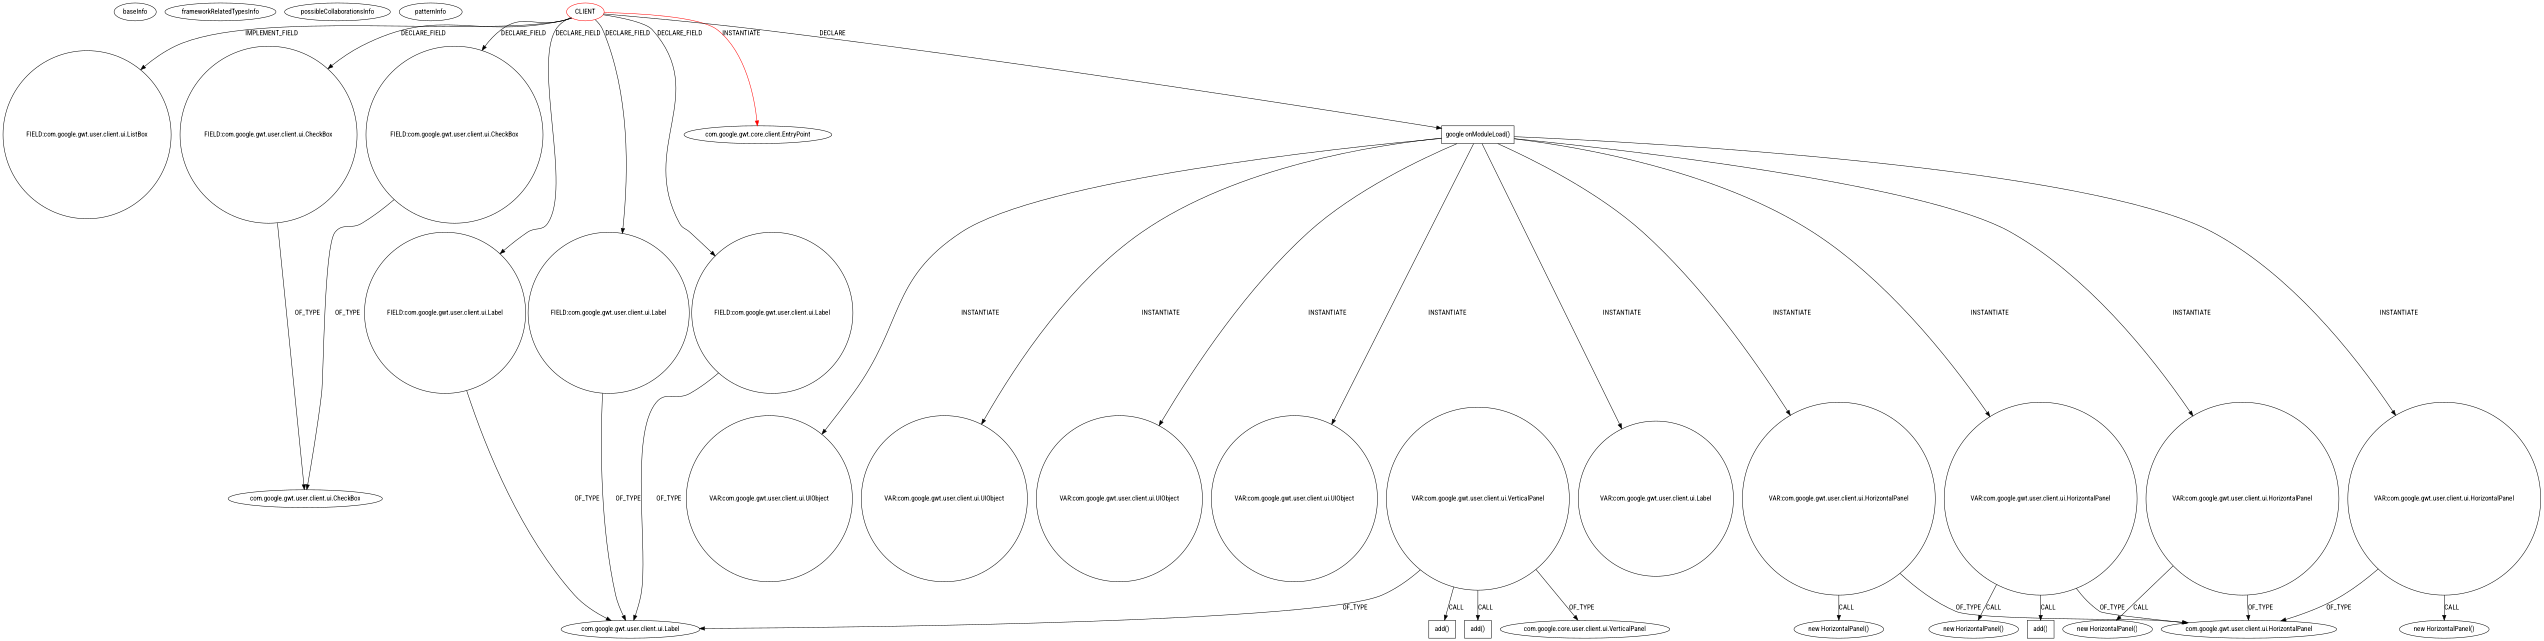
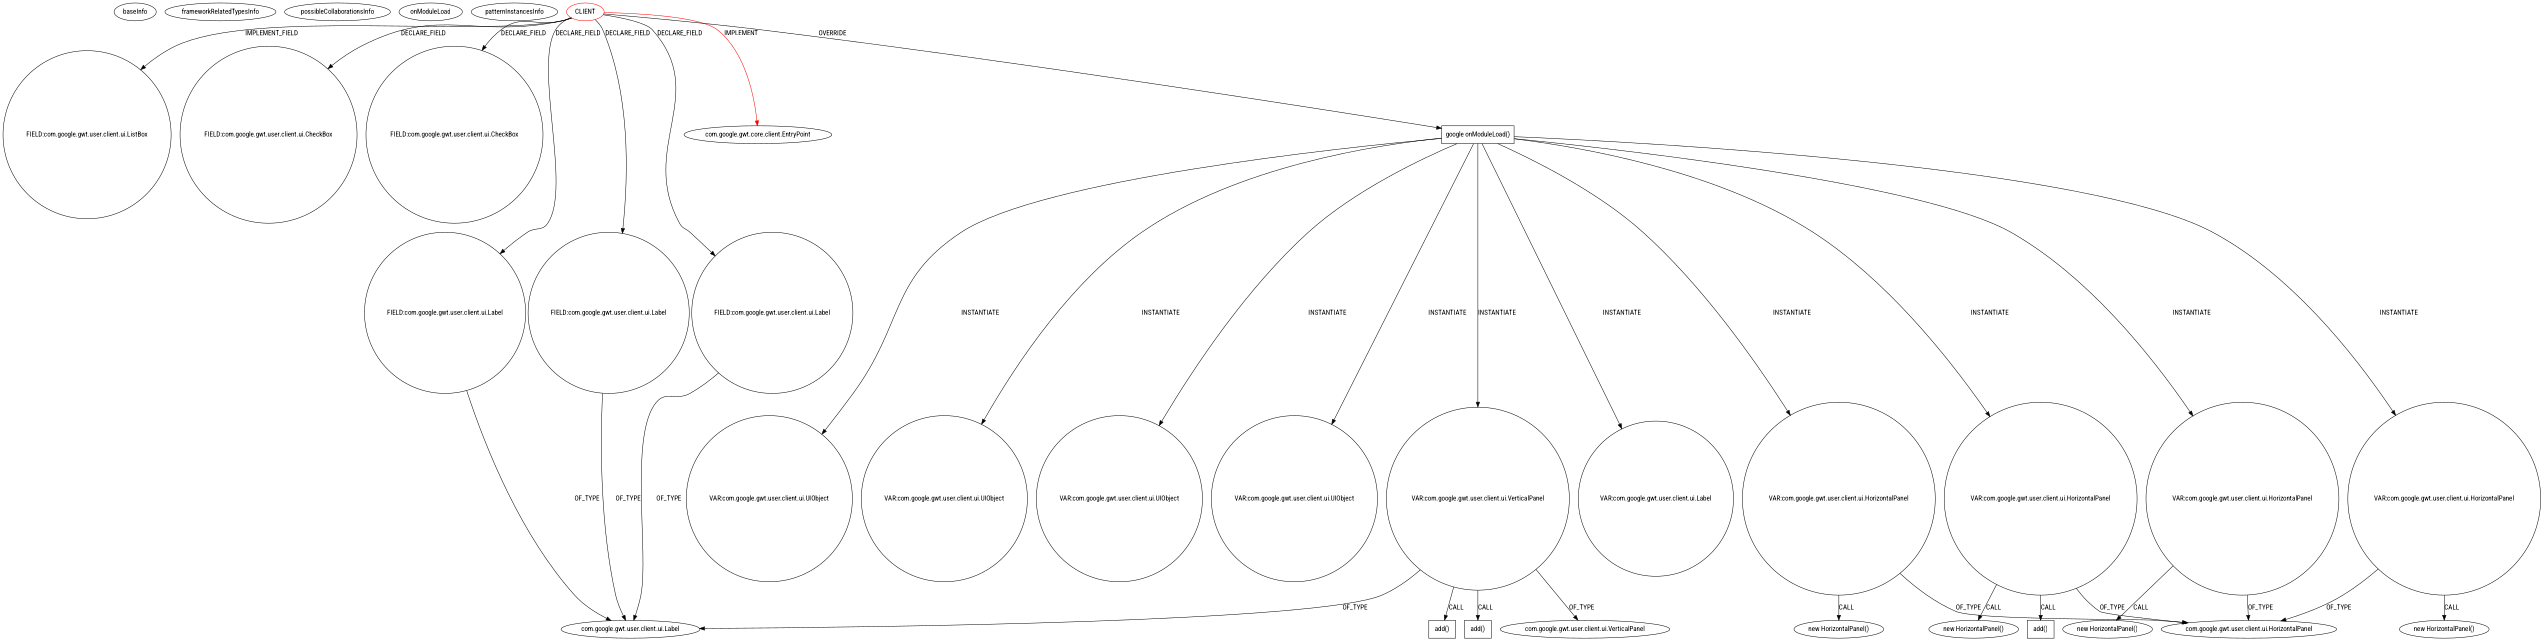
(431, 12) -> (431, 12)
none -> (514, 12)
(741, 33) -> (741, 33)
(833, 33) -> (833, 33)
none -> (1478, 273)
(305, 499) -> none
(1585, 629) -> (1585, 629)
